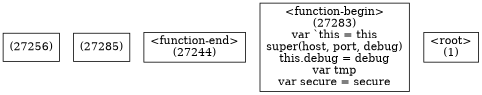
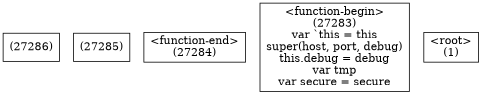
(31, 47) -> (31, 47)
(195, 47) -> (195, 47)
